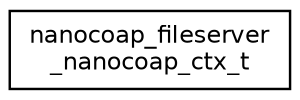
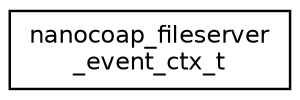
(150, 50) -> (150, 50)
